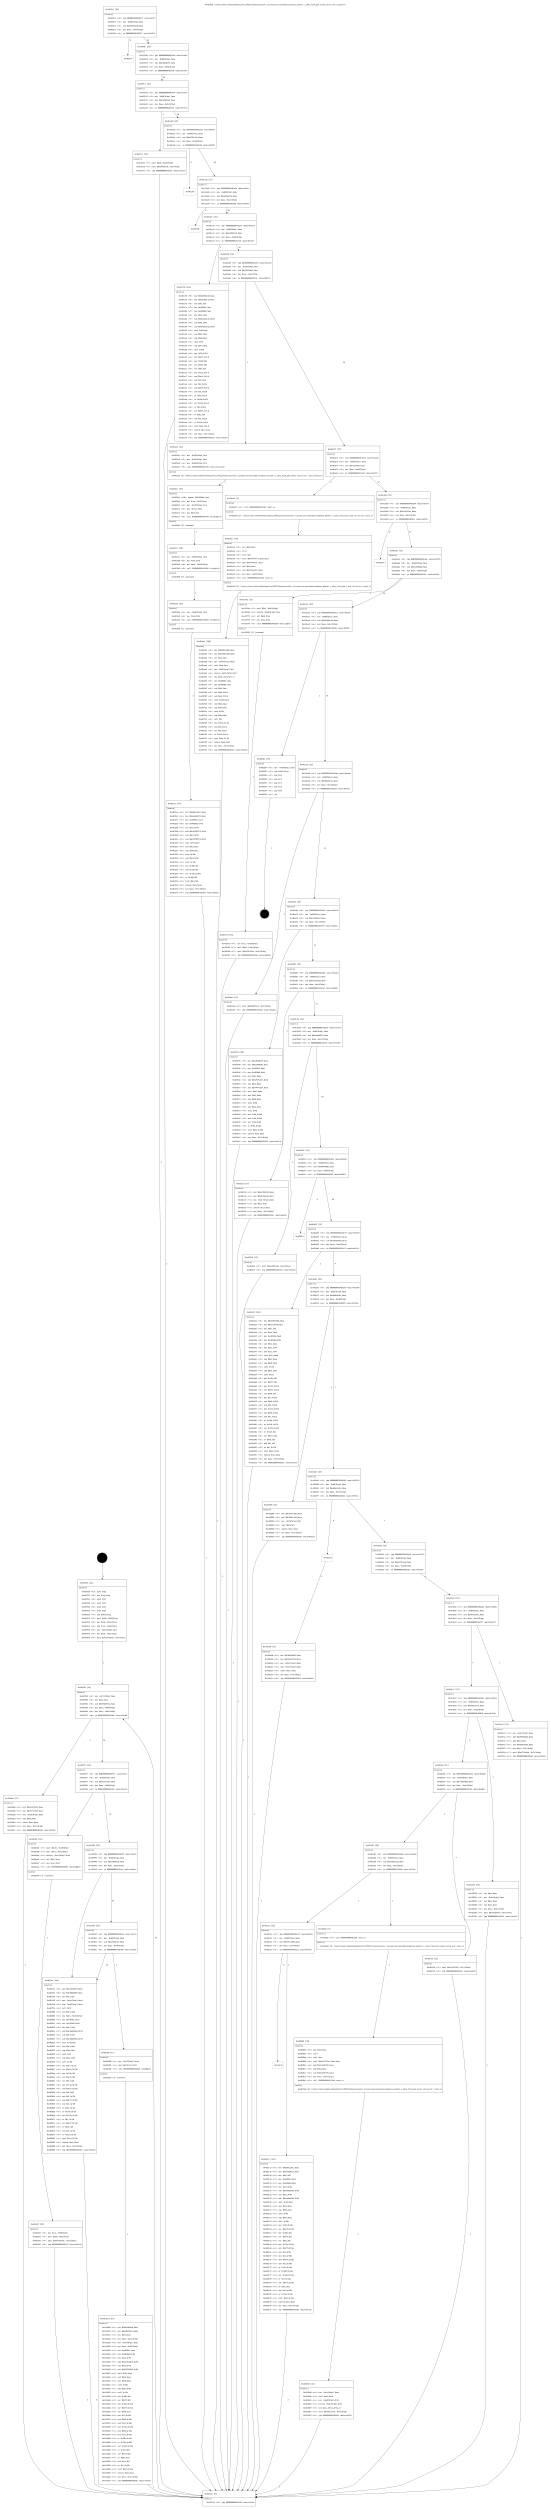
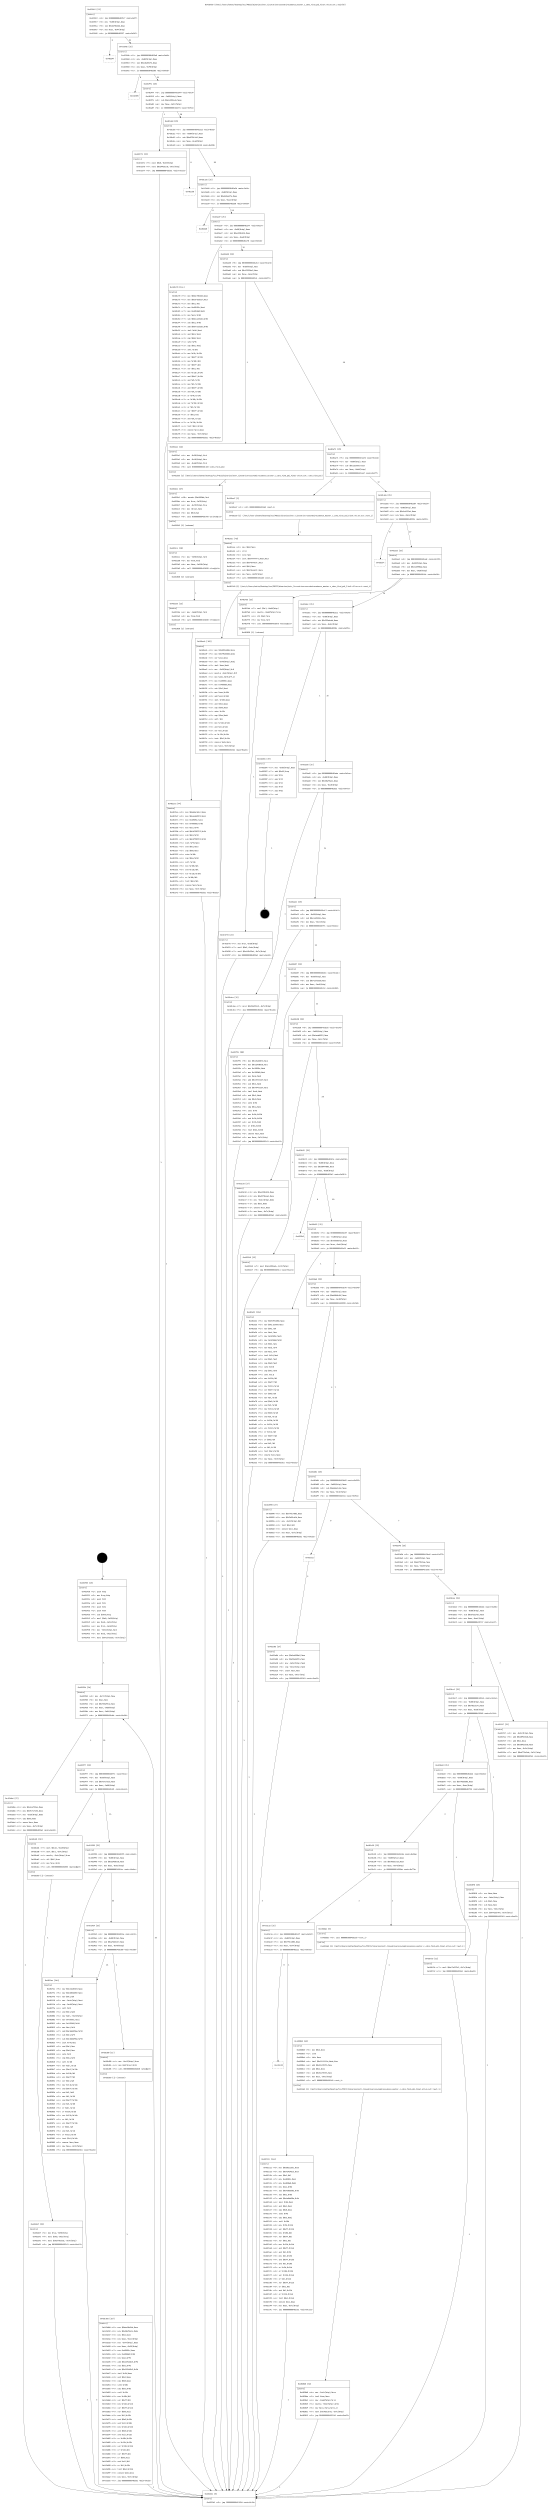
none -> (134, 96)
